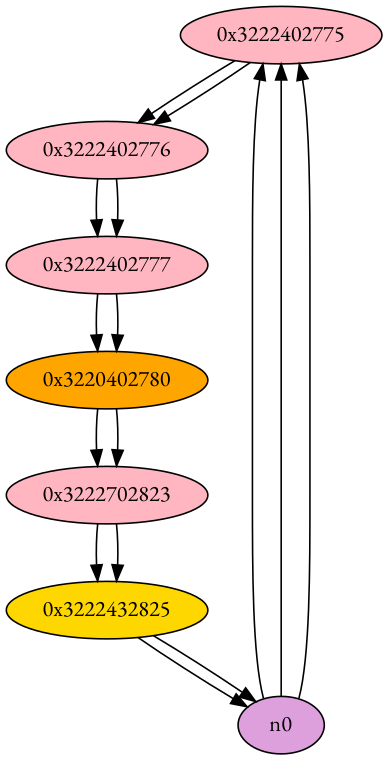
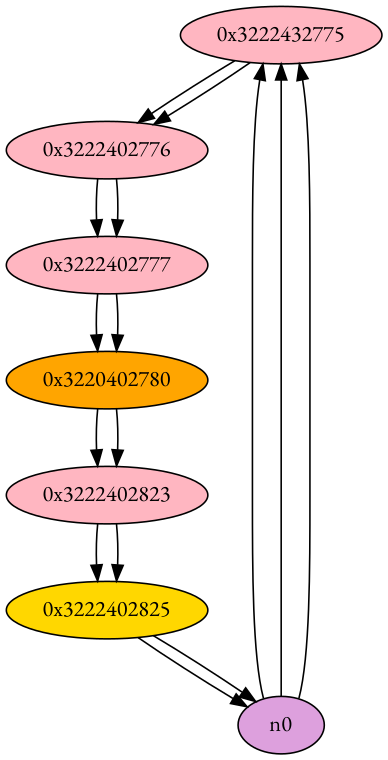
(281, 35) -> (281, 35)
(107, 495) -> (107, 495)
(107, 610) -> (107, 610)
